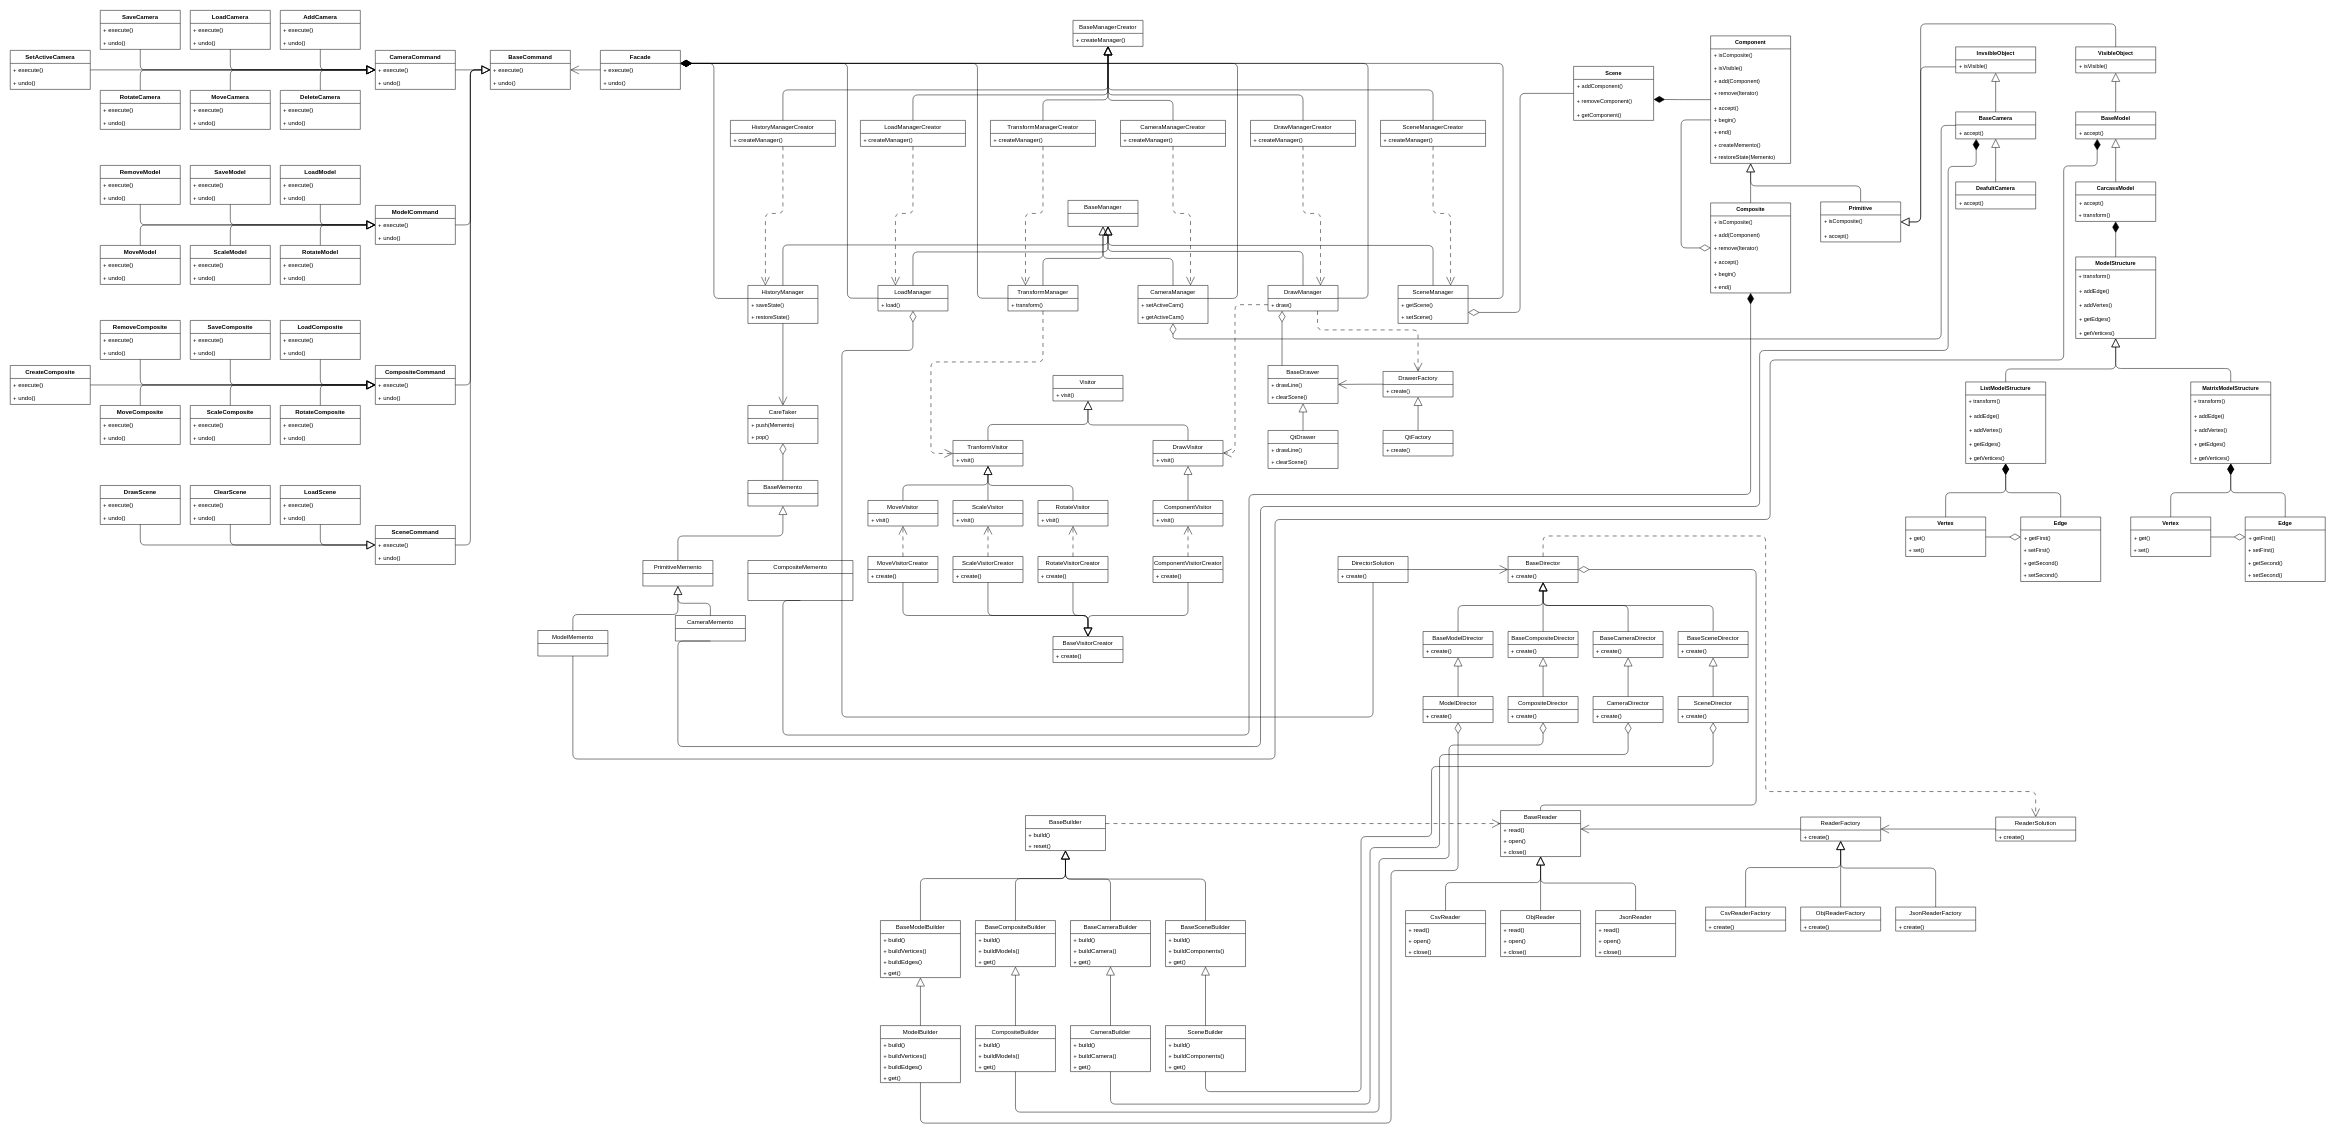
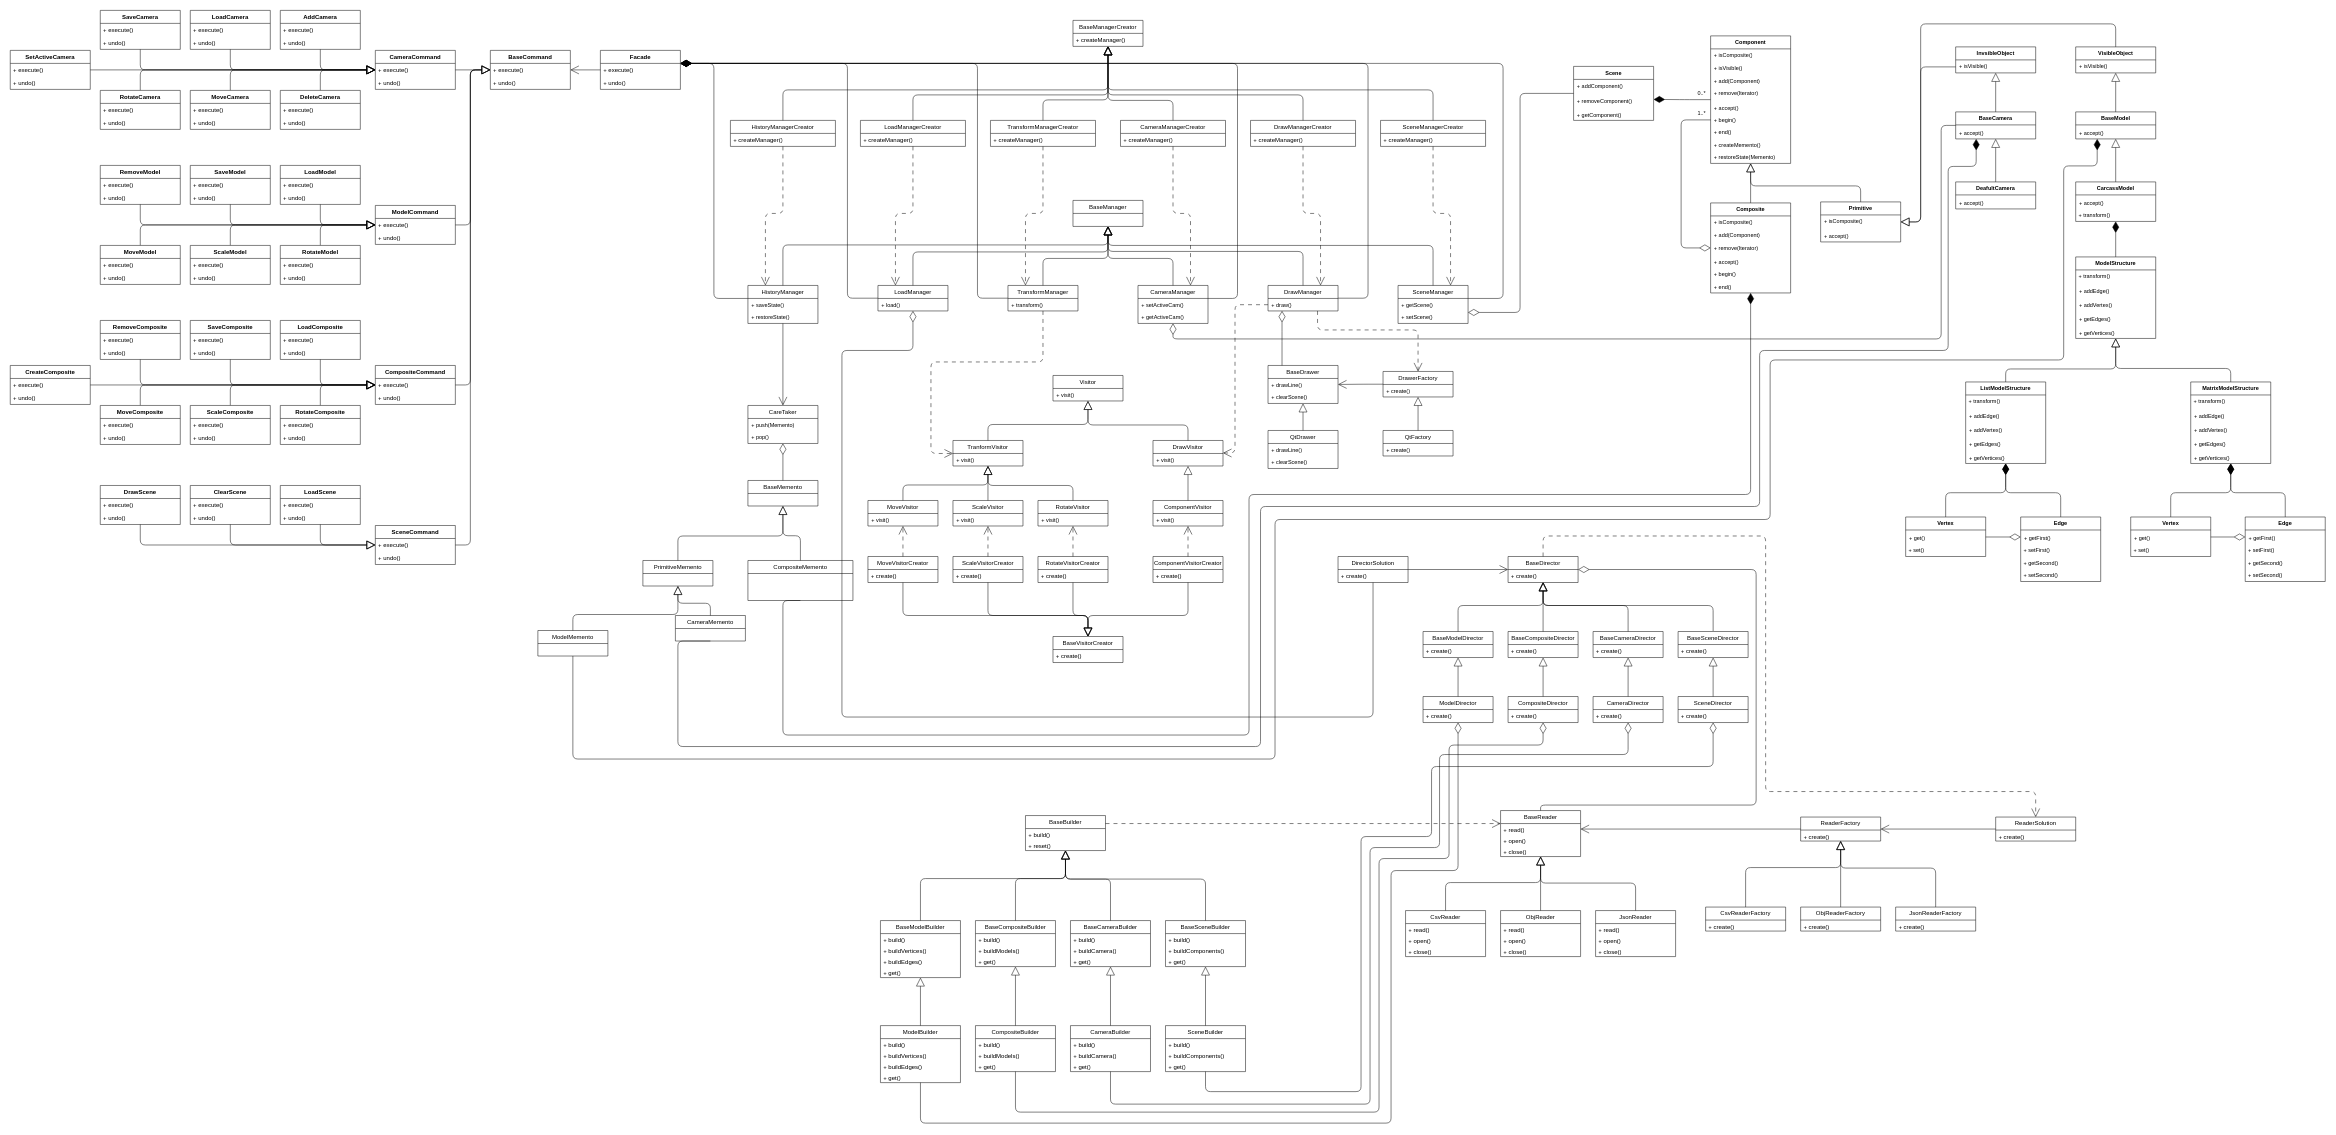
none -> (1701, 93)
none -> (1701, 113)
(1103, 213) -> (1108, 213)
none -> (800, 538)
